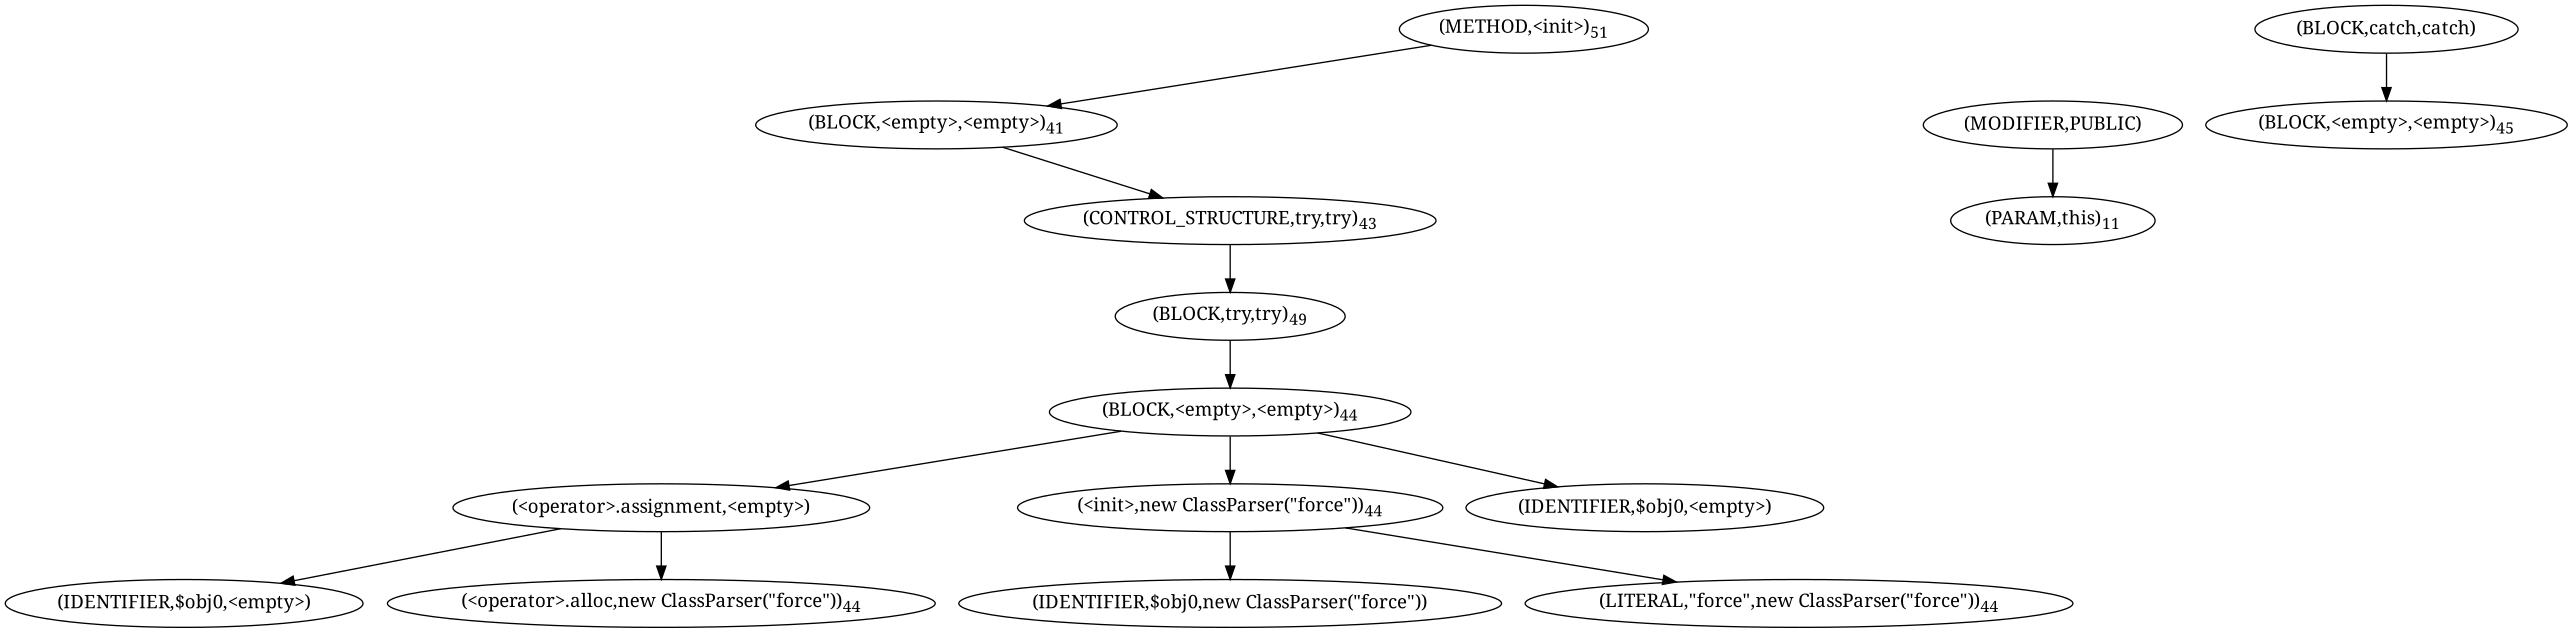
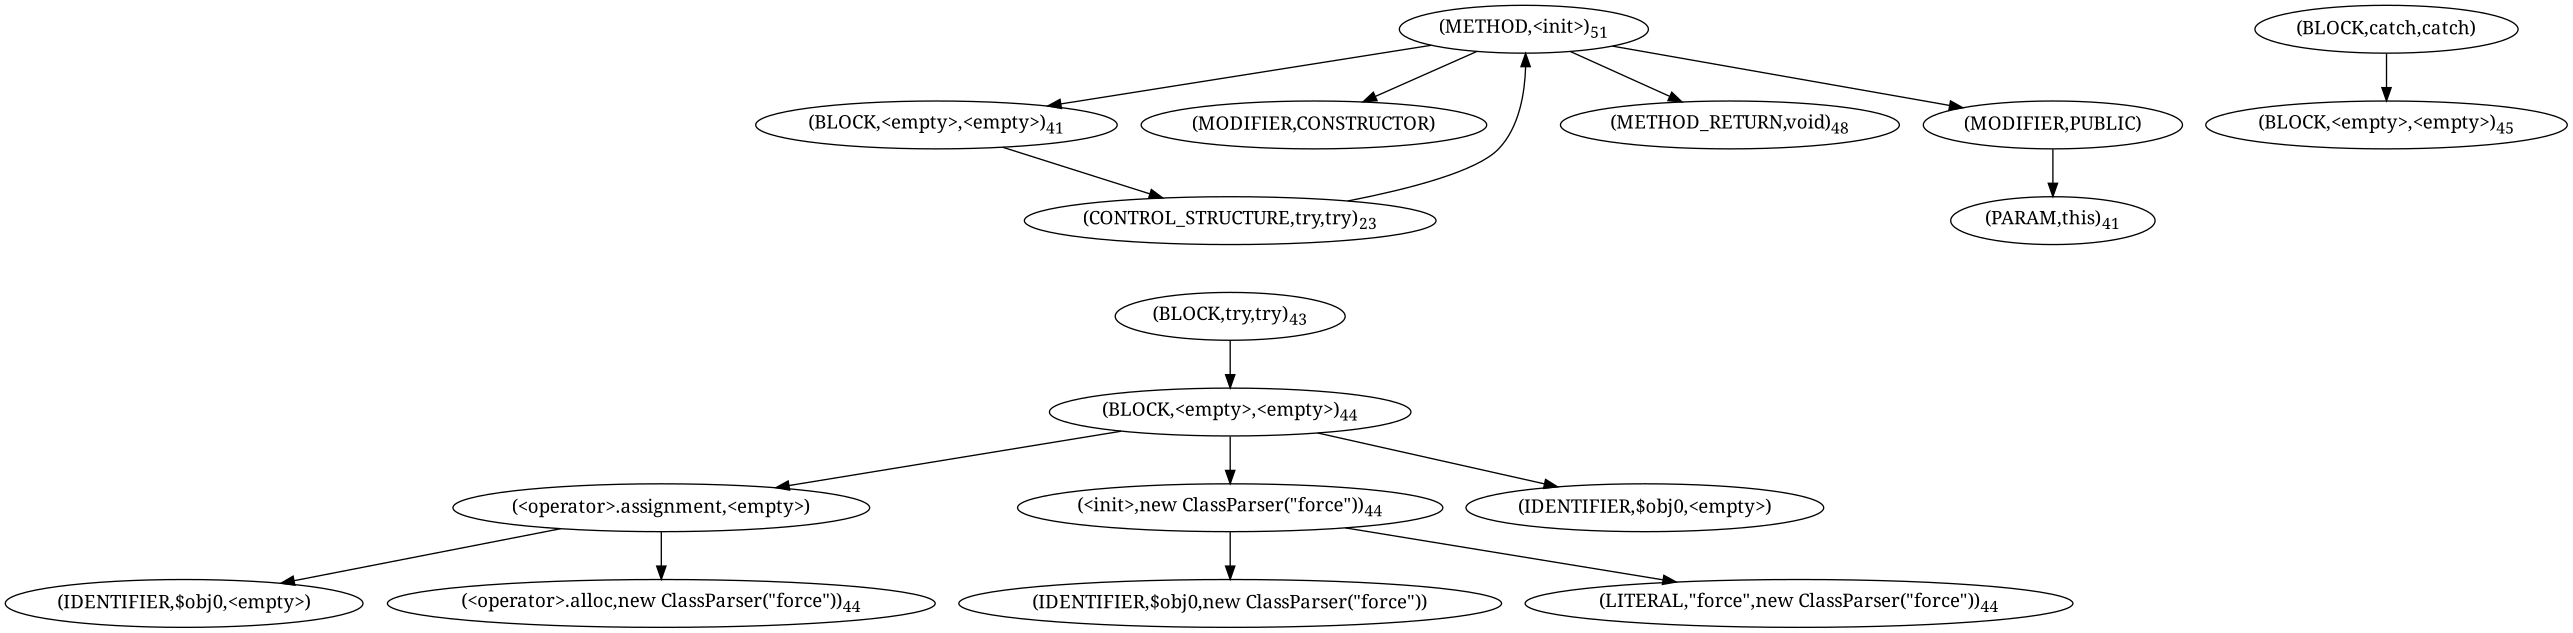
none -> (1781, 76)
none -> (1314, 125)
none -> (1730, 125)
(1368, 219) -> (1368, 219)
(2111, 219) -> (2111, 219)
(1230, 262) -> (1468, 168)
(1299, 314) -> (1299, 314)
